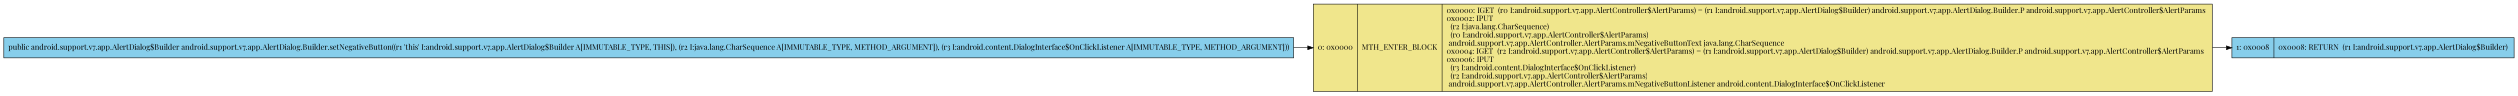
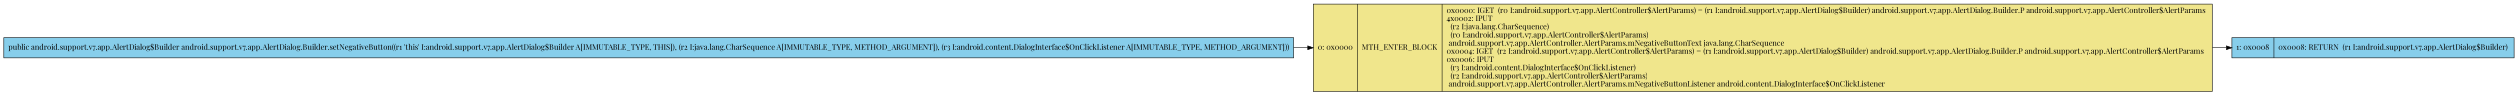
(1472, 19) -> (1472, 19)
